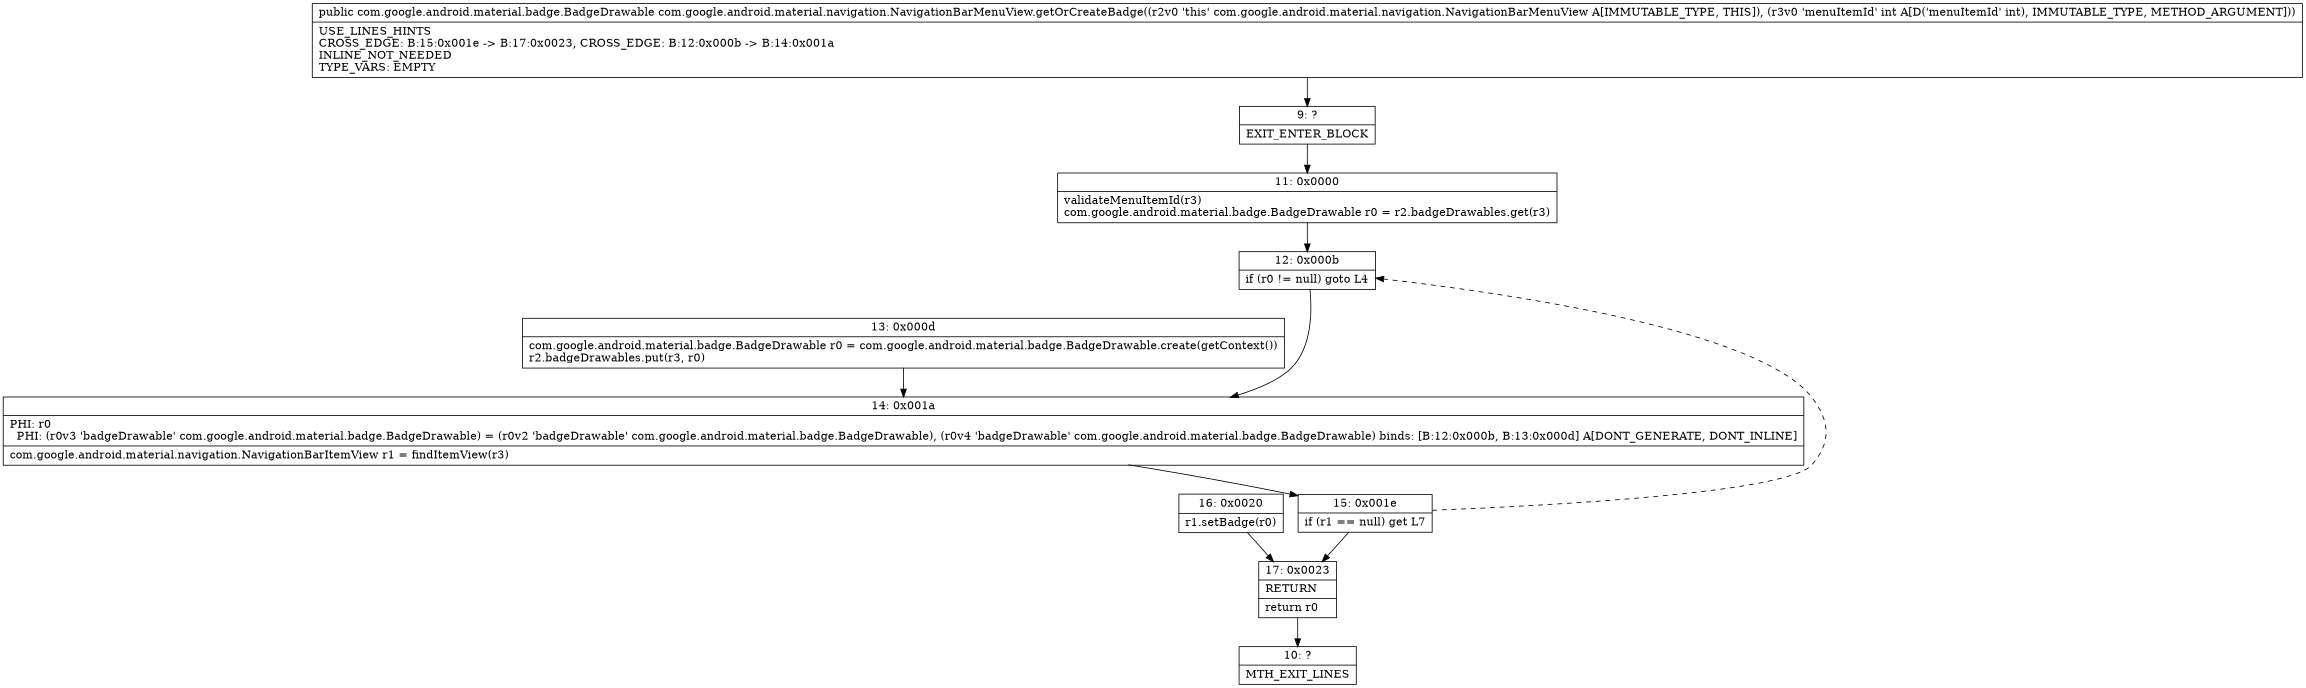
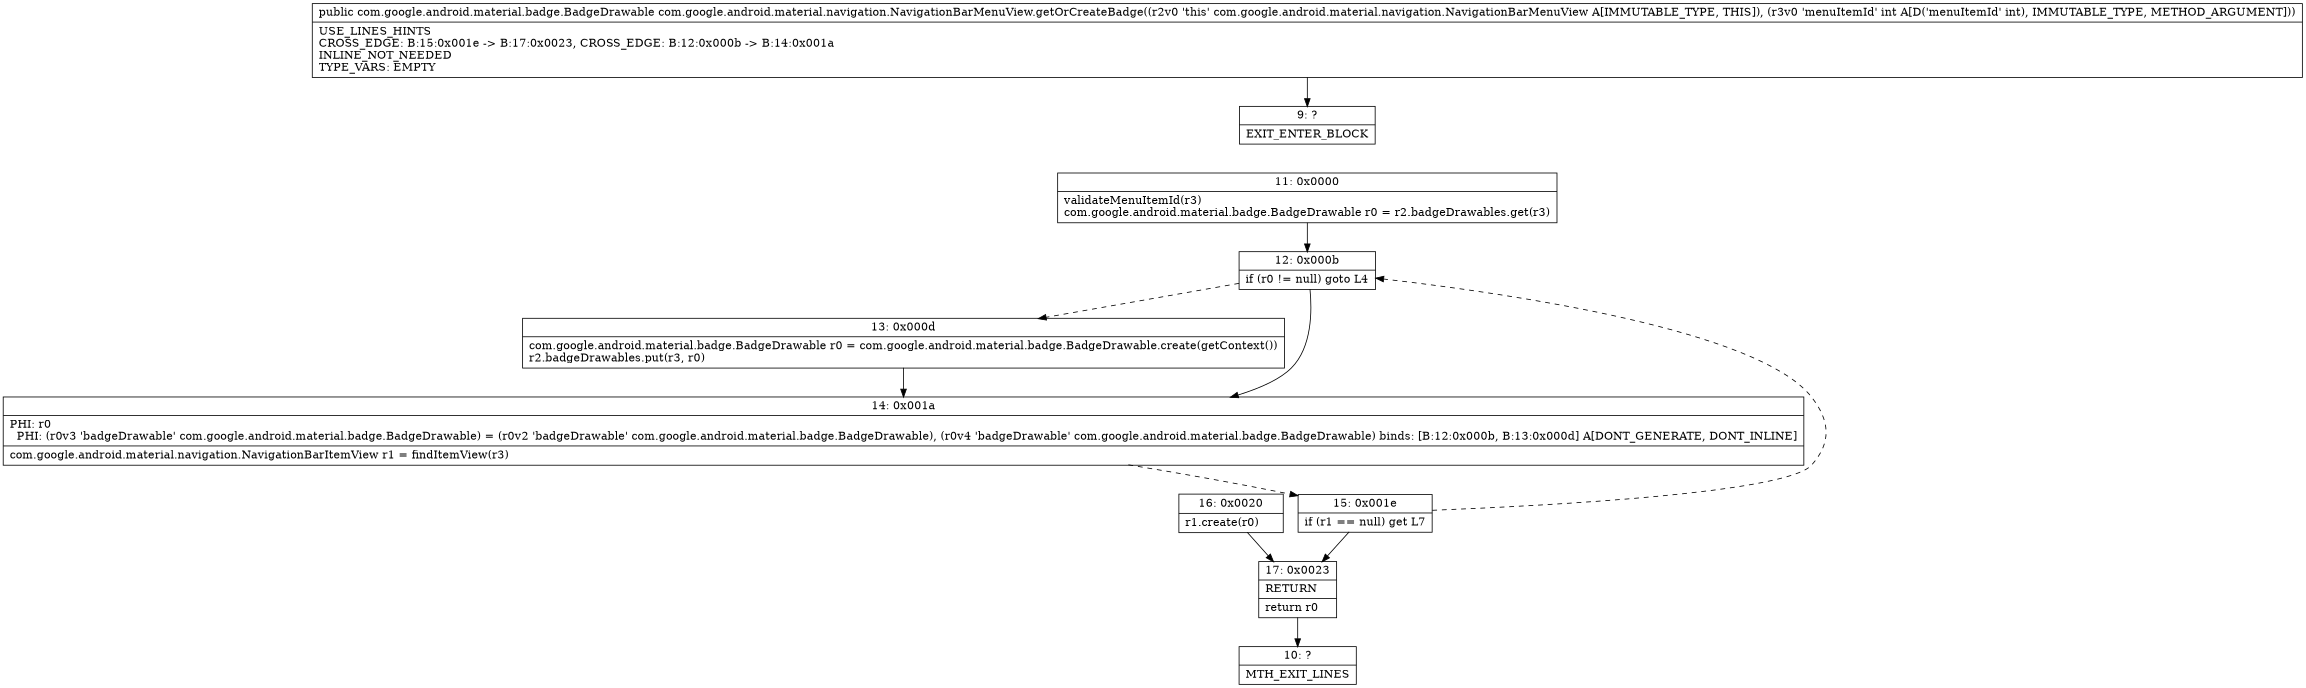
(1307, 155) -> none
none -> (1143, 300)
(1209, 479) -> (1209, 479)
(1231, 523) -> (1222, 523)
